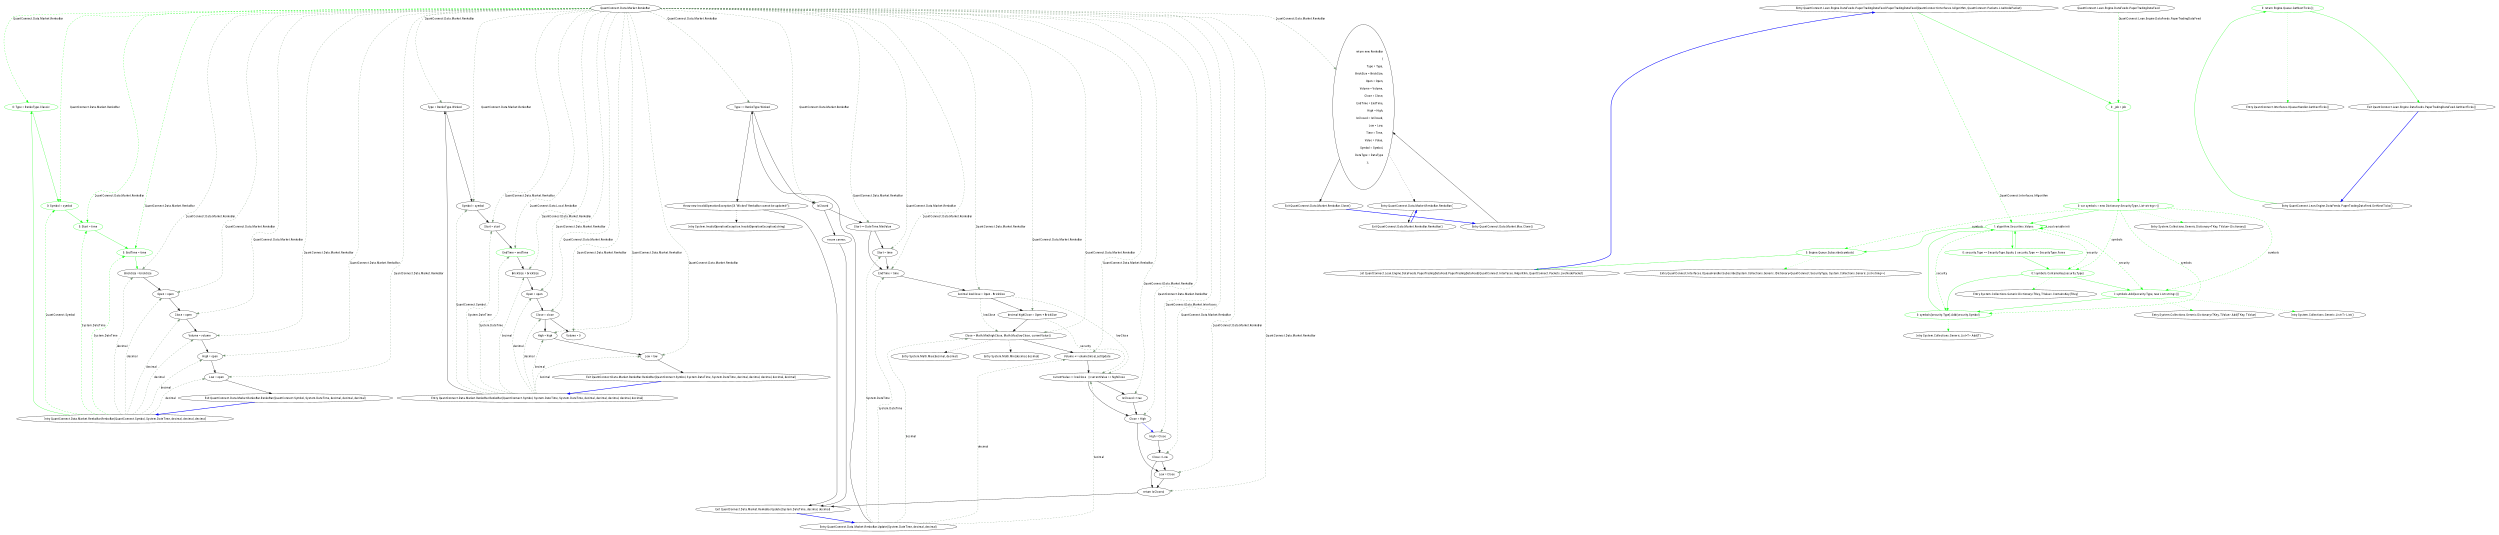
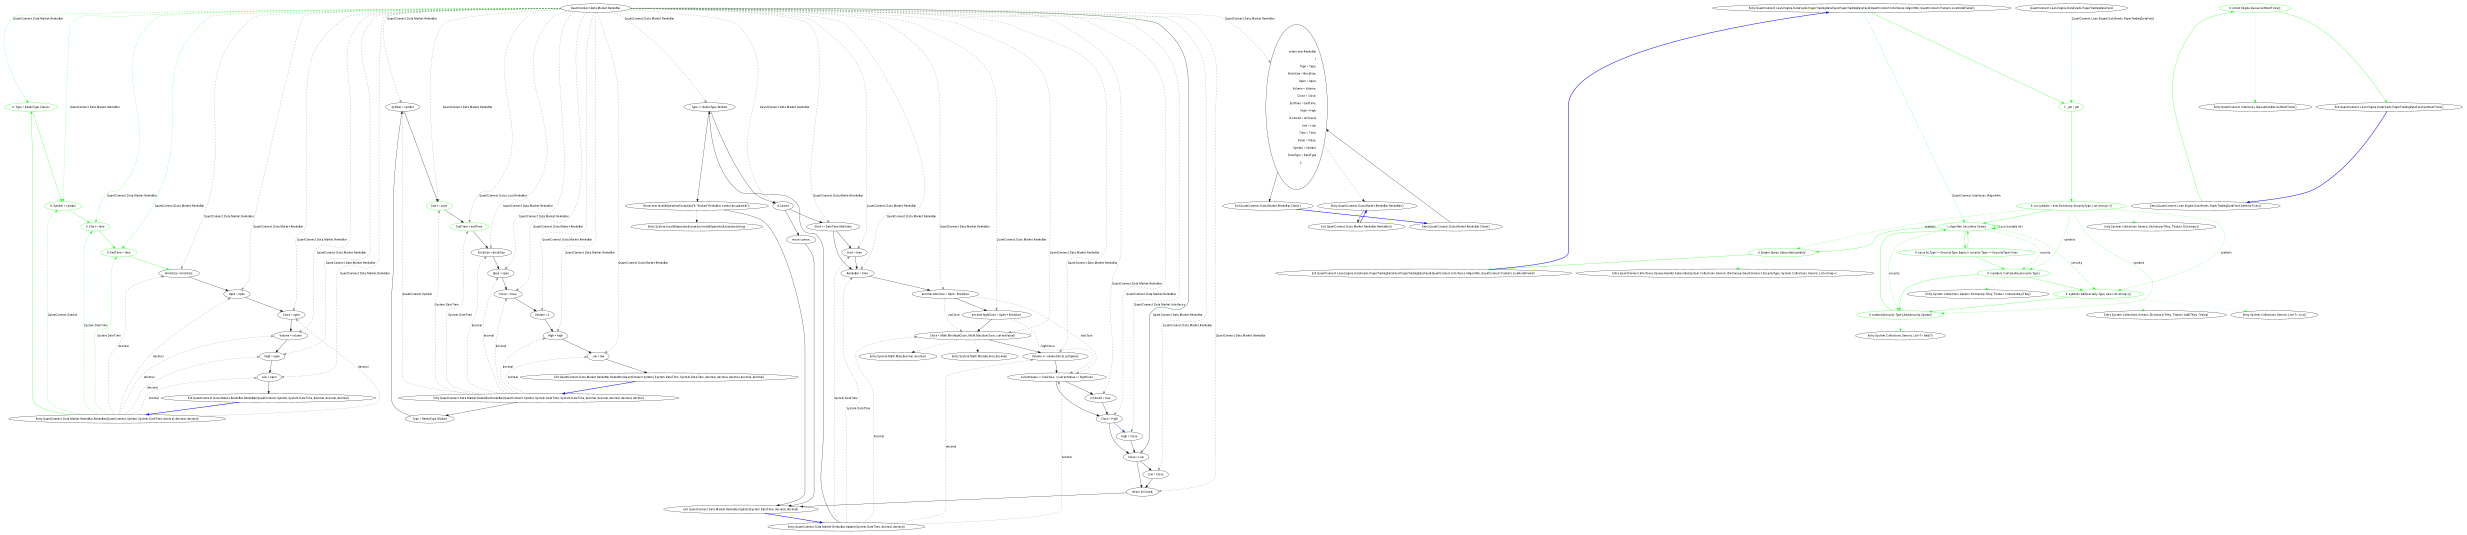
(1140, 17) -> (1130, 19)
(424, 18) -> none
(492, 227) -> (439, 206)
(1503, 227) -> (1456, 227)
(889, 273) -> (858, 273)
(545, 324) -> (548, 324)
(1086, 346) -> (1048, 346)
(1140, 450) -> (1114, 440)
